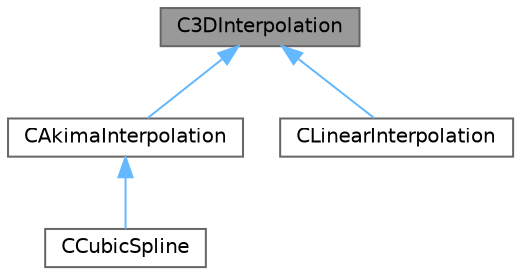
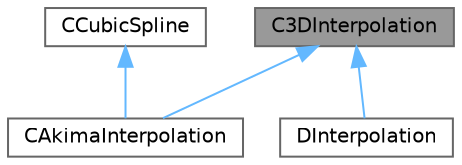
(397, 138) -> (367, 138)
(126, 203) -> (126, 93)
